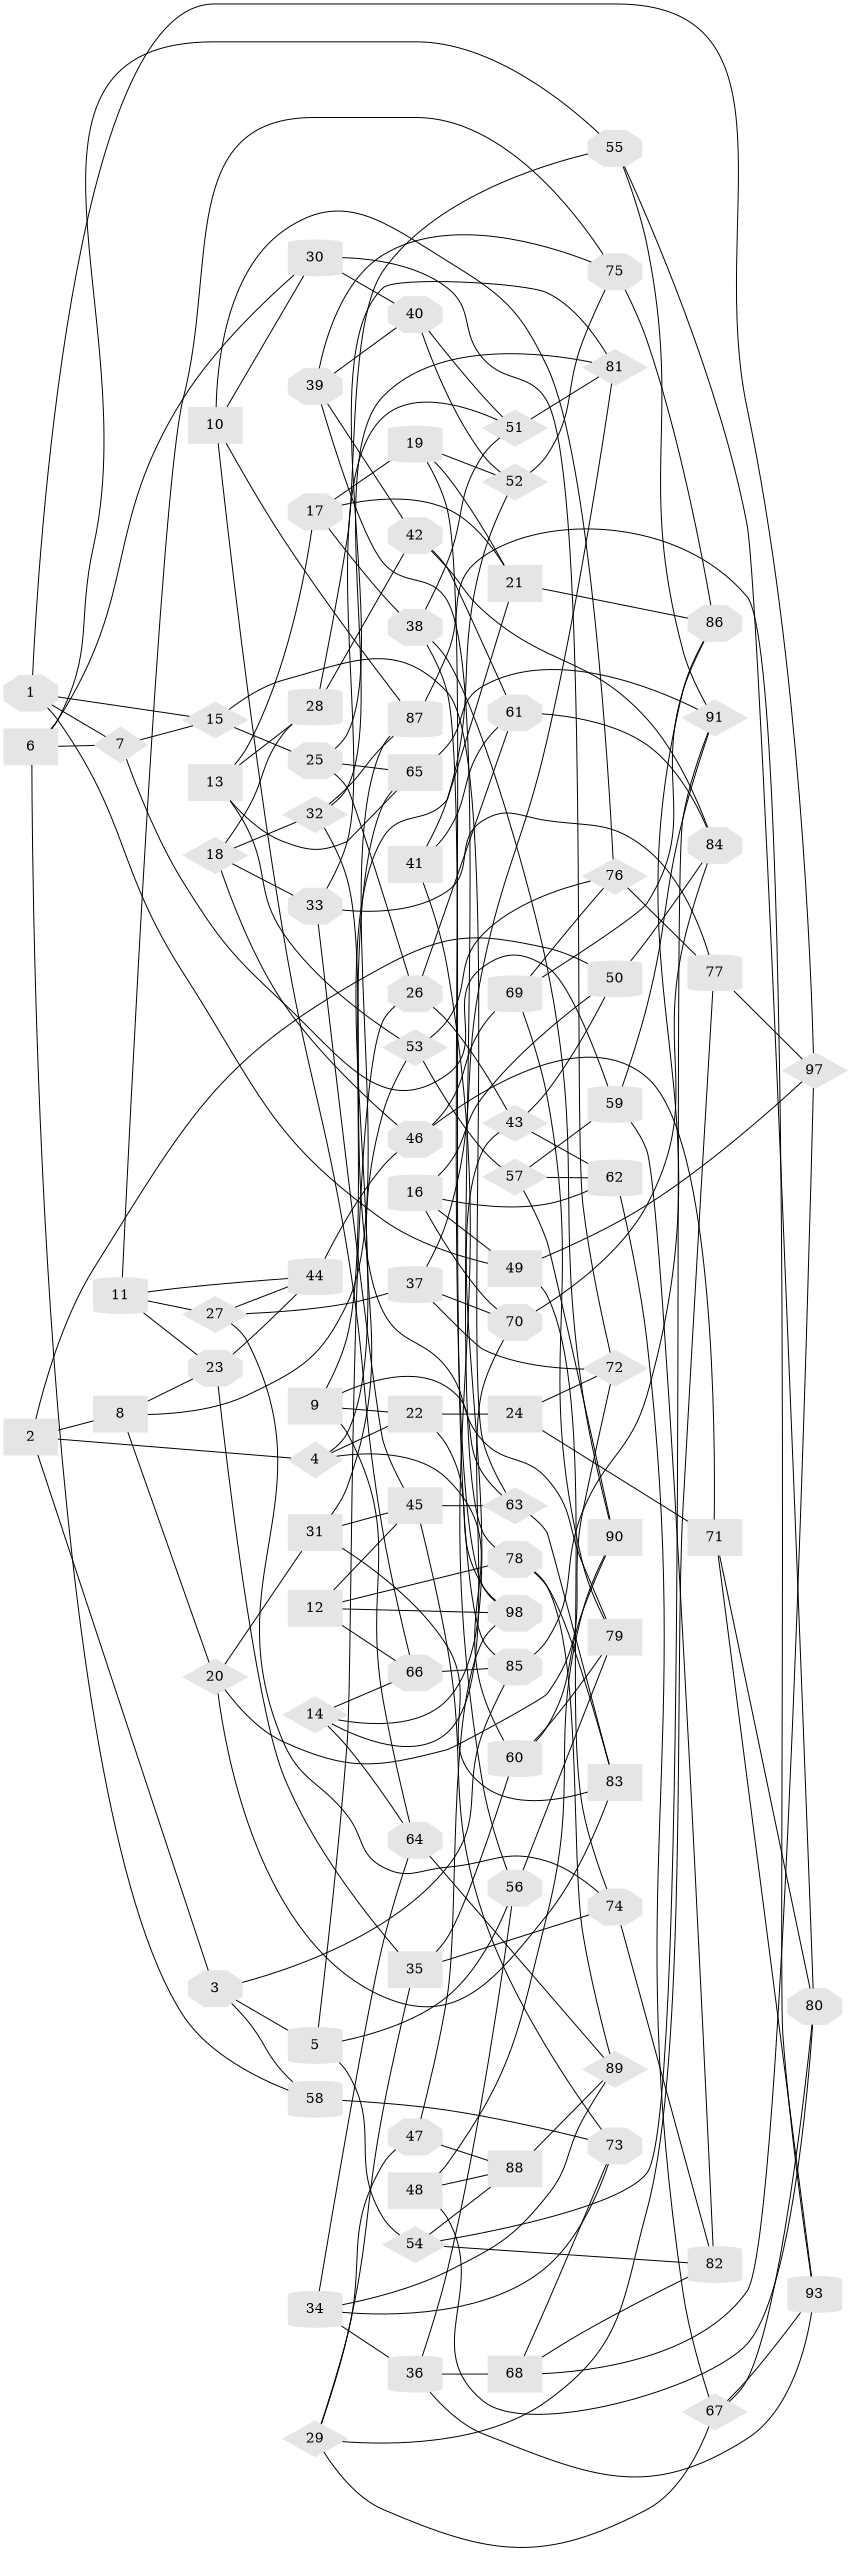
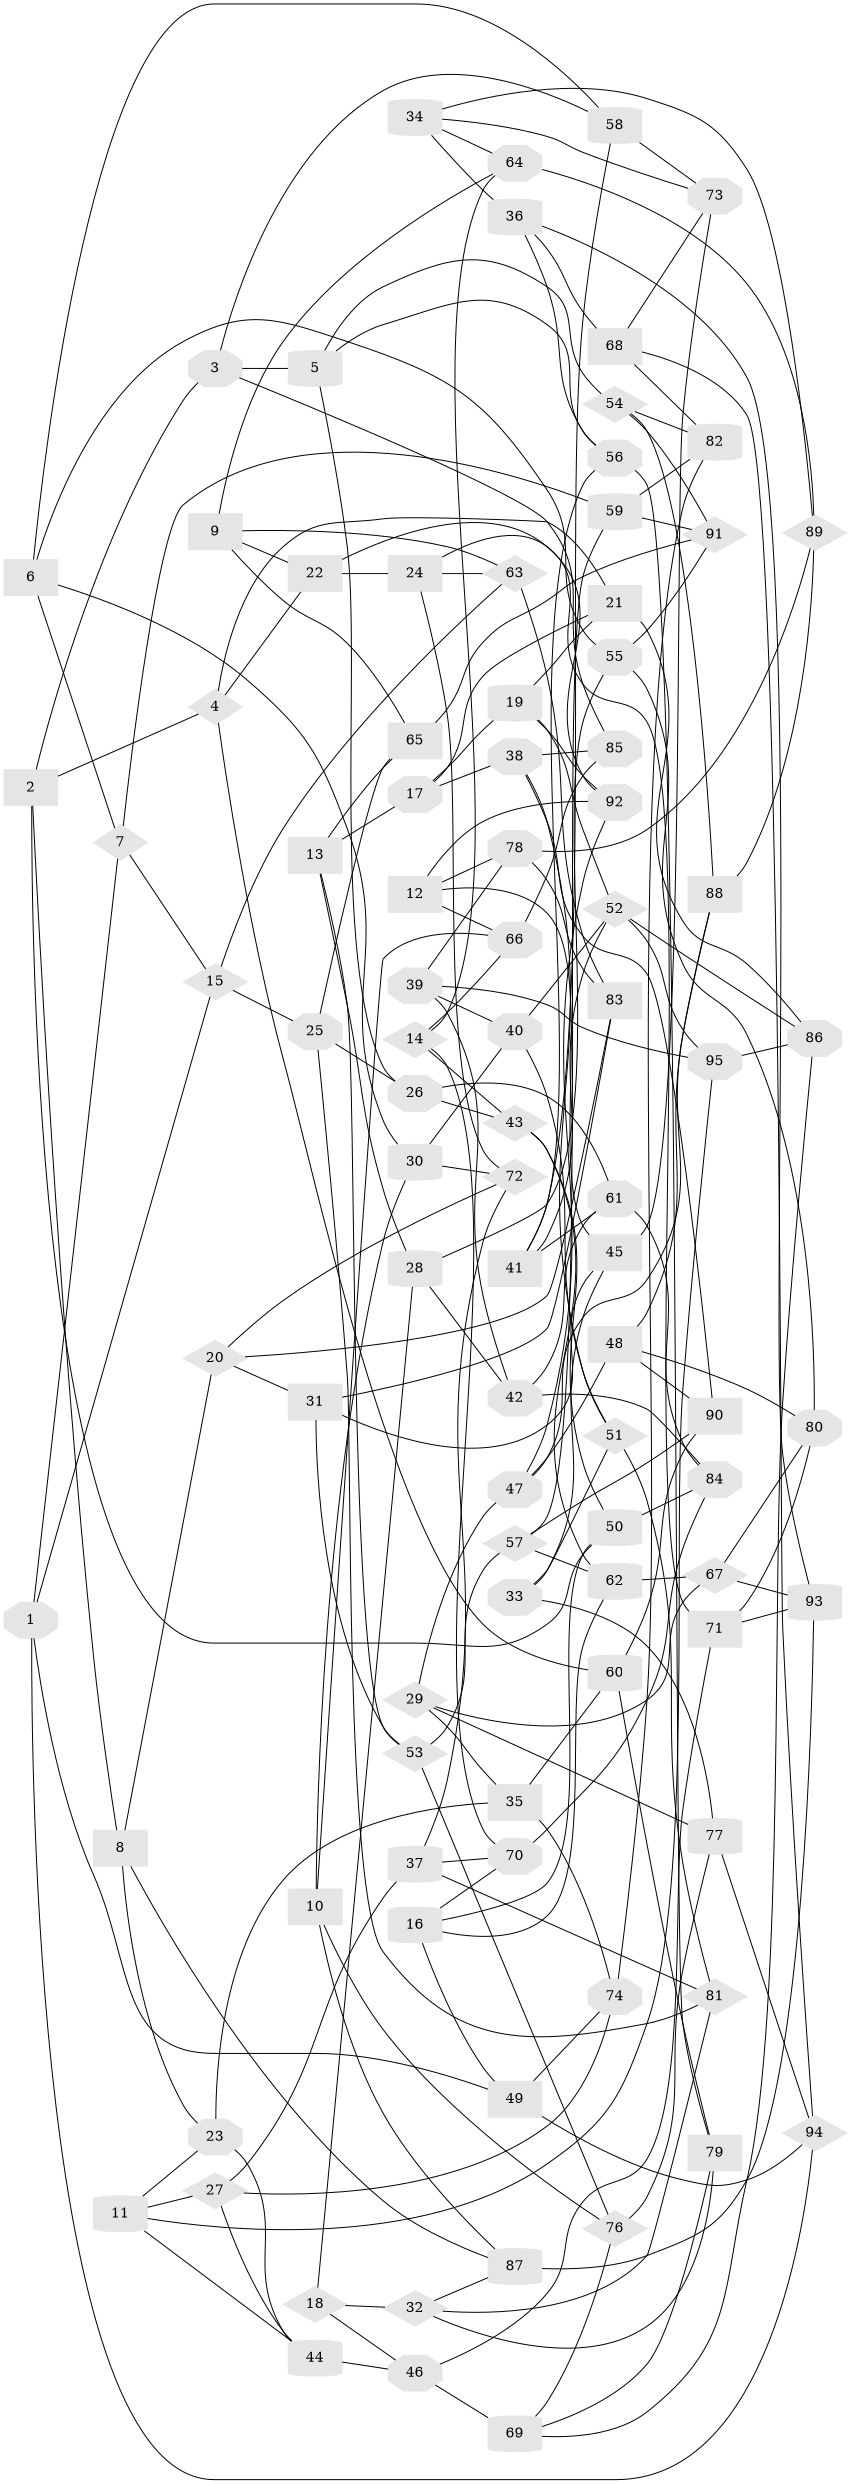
(615, 272) -> (715, 1062)
none -> (576, 560)
(255, 876) -> none
(815, 1071) -> (815, 2133)
(670, 1291) -> (712, 973)
none -> (579, 1410)
(454, 1506) -> (457, 574)
(515, 1613) -> (615, 803)
